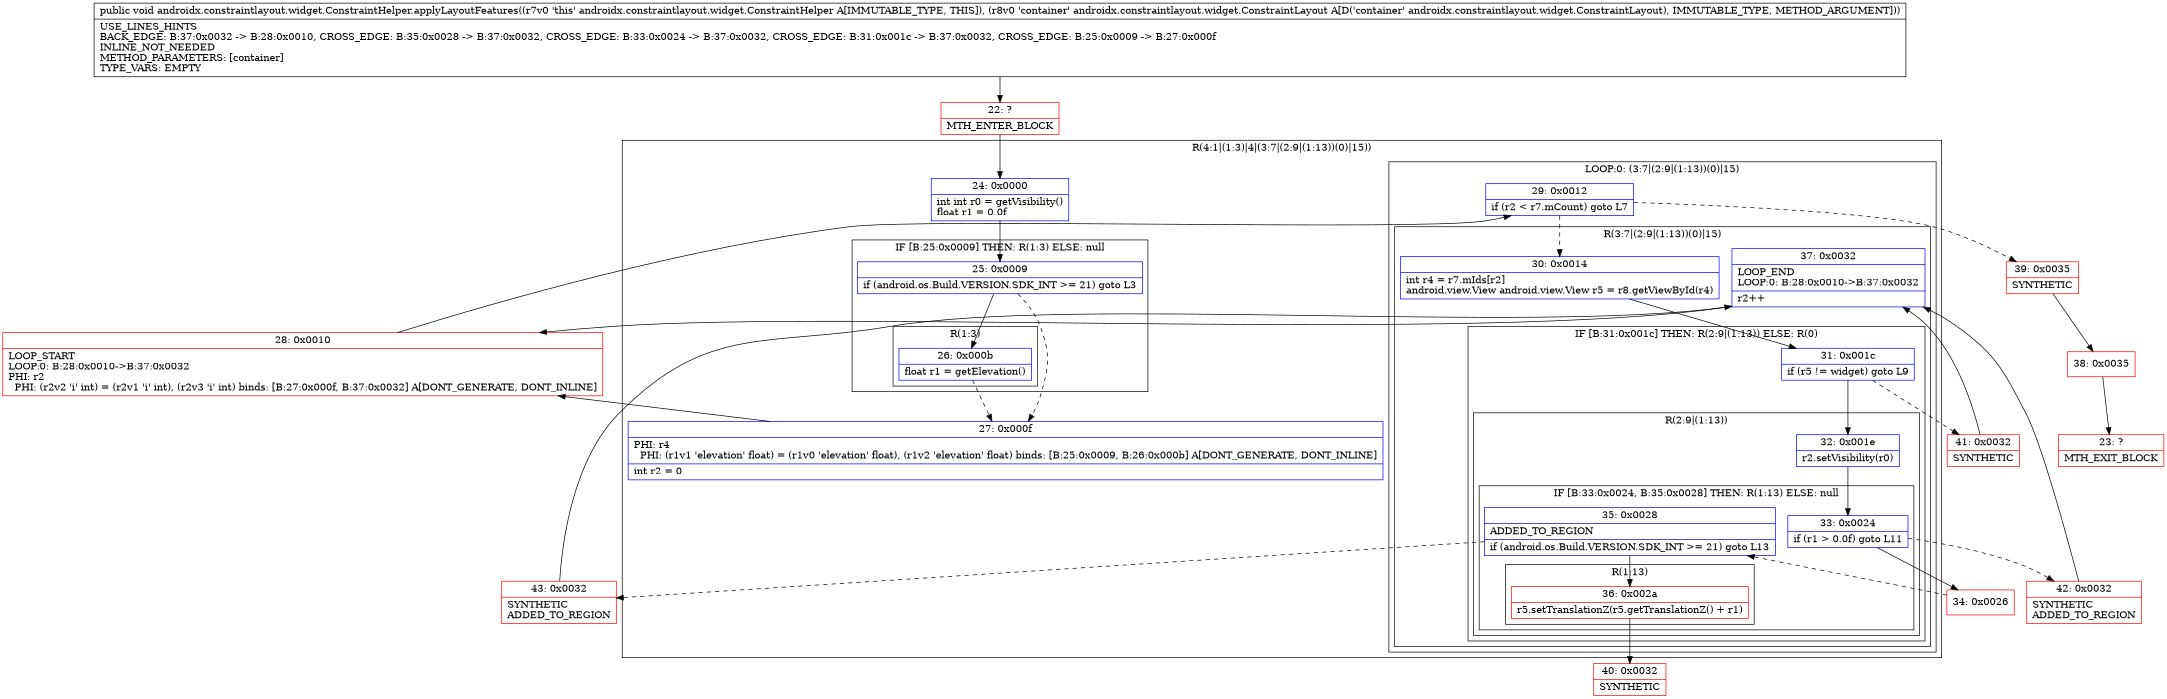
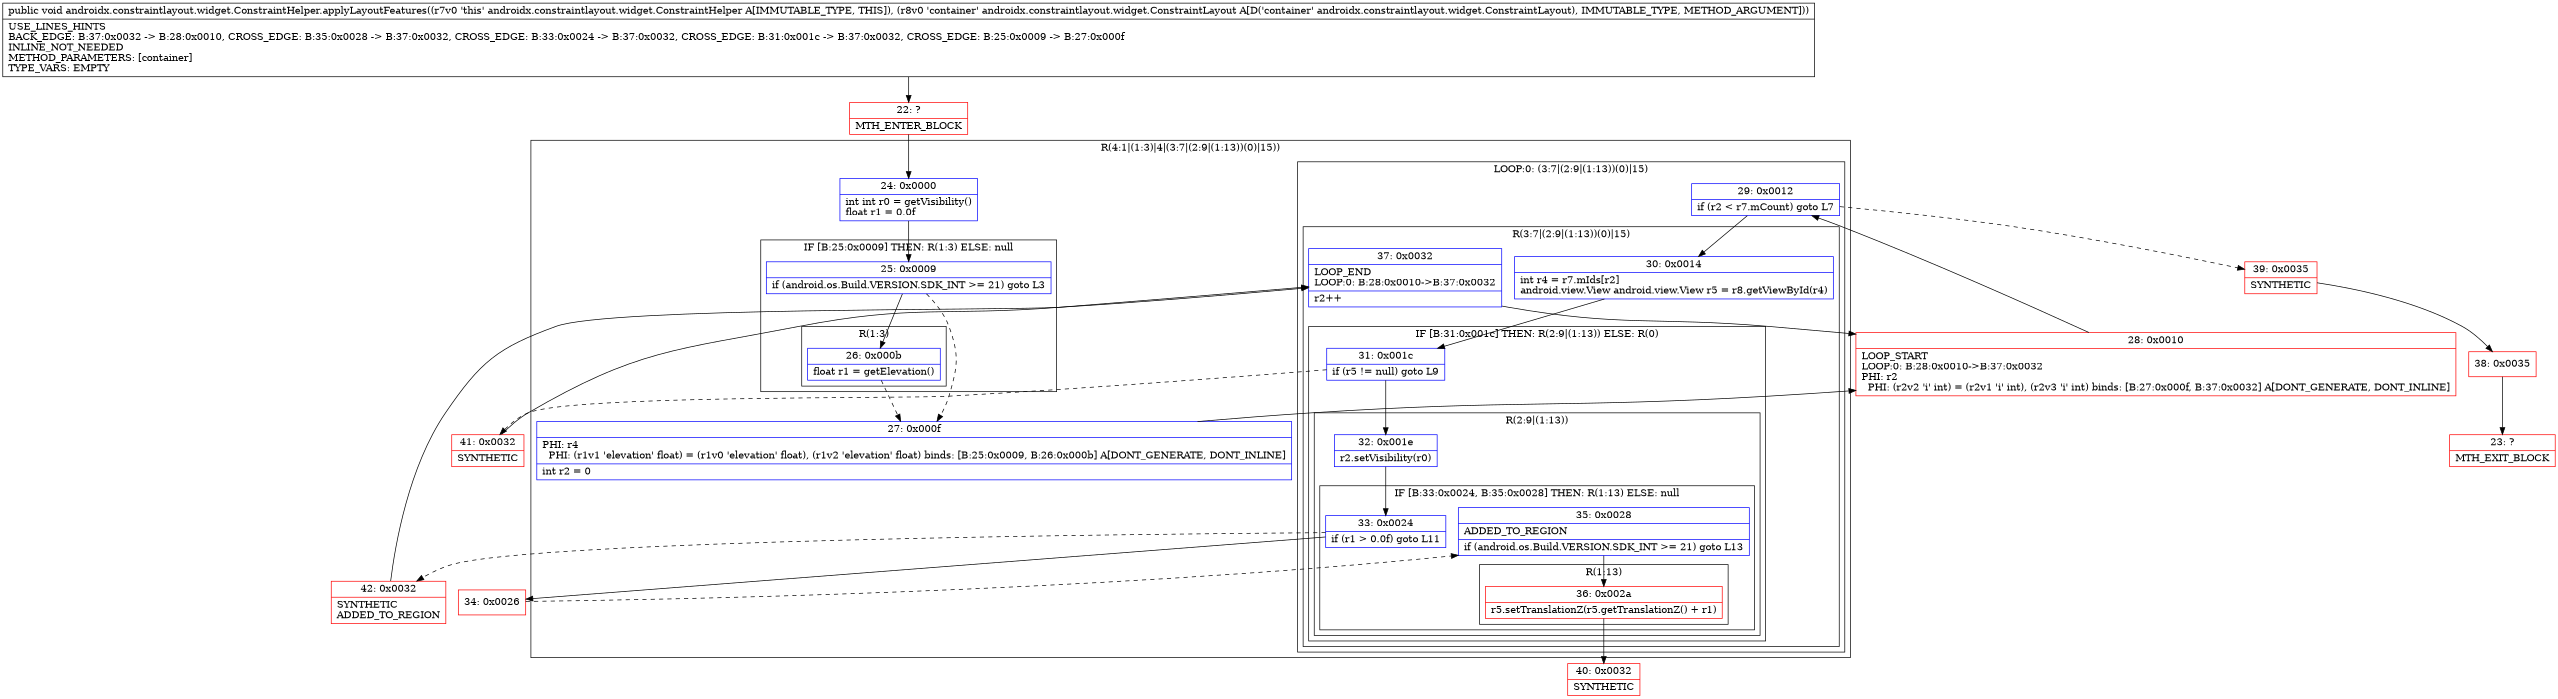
(1560, 233) -> (1726, 234)
(1848, 372) -> (1386, 372)
(559, 602) -> none
